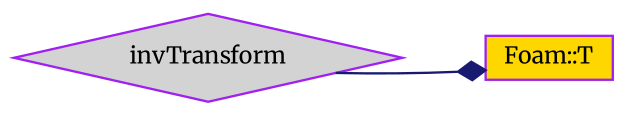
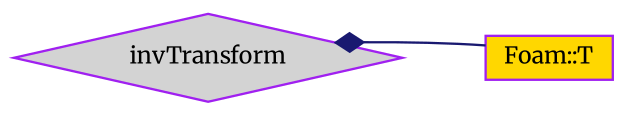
(397, 73) -> (425, 43)
